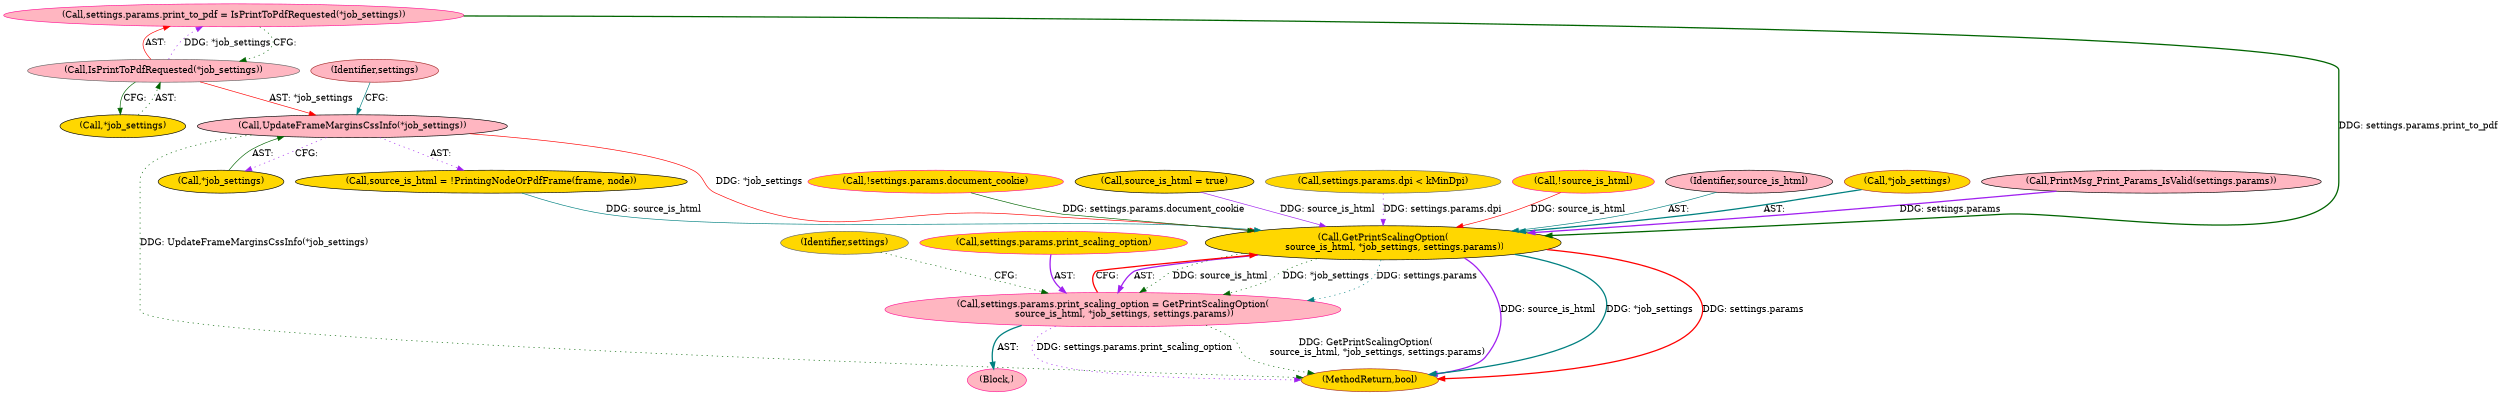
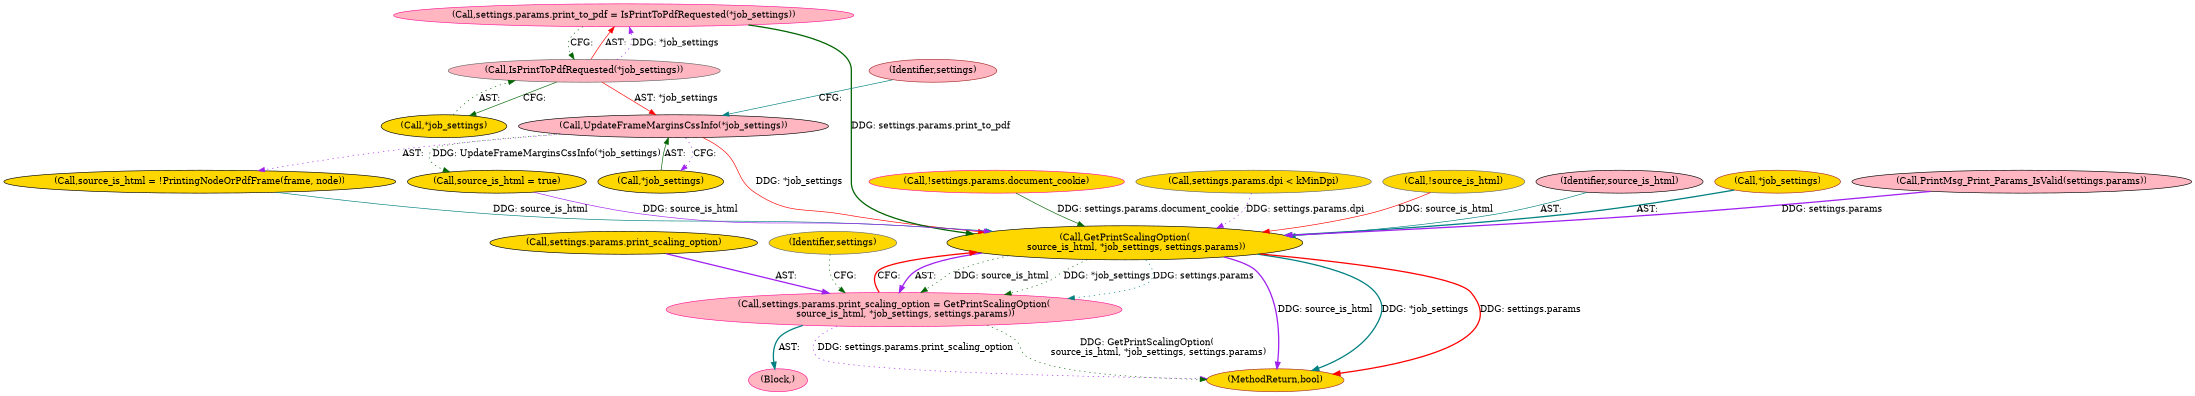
(1583, 182) -> (1454, 182)
(1054, 243) -> (624, 243)
(589, 350) -> (481, 141)
